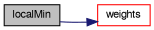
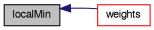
(73, 22) -> (84, 8)
